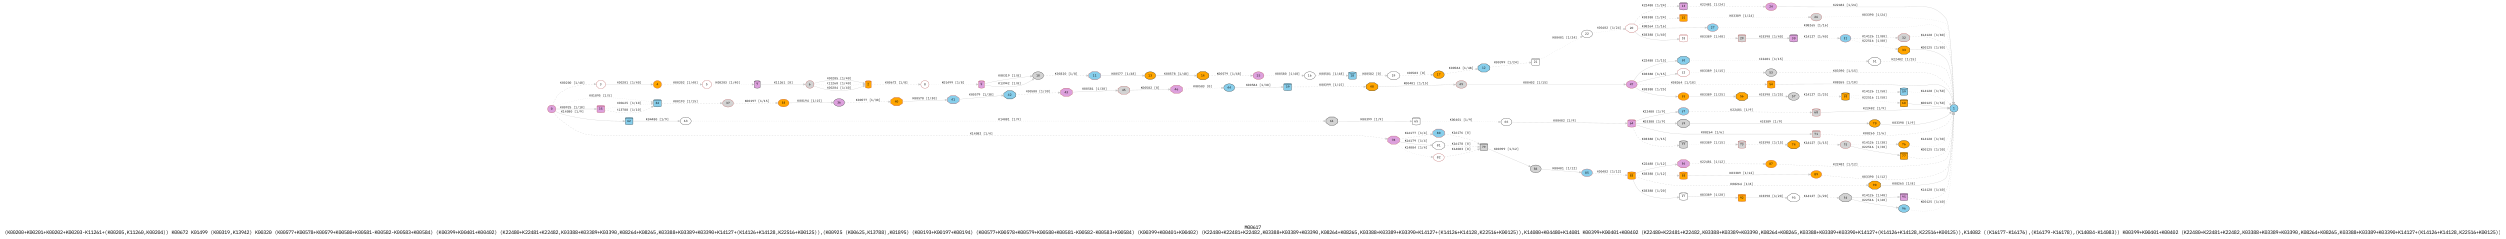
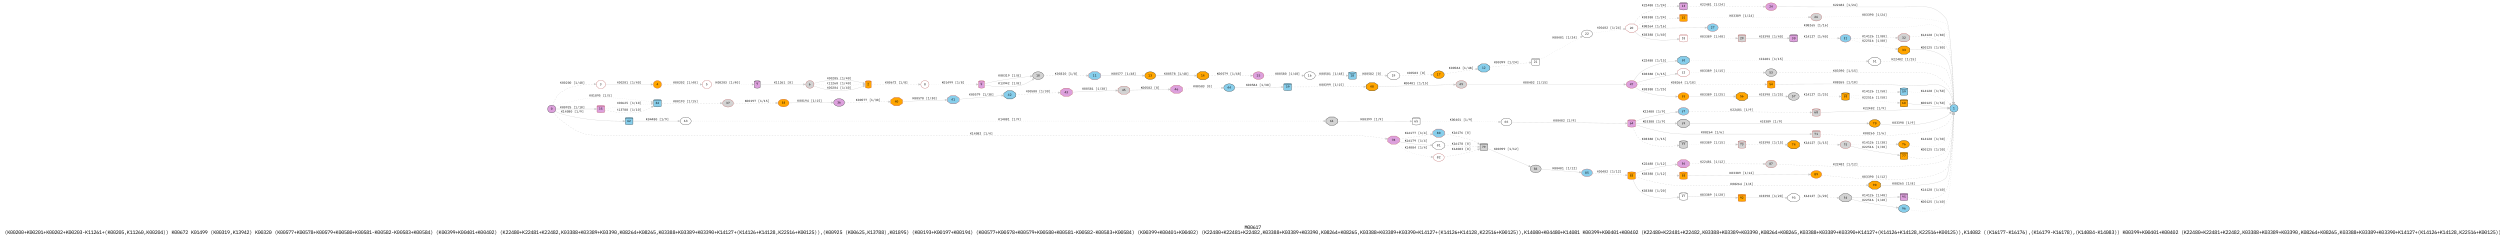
(552, 109) -> (552, 109)
(1771, 164) -> (1771, 164)
